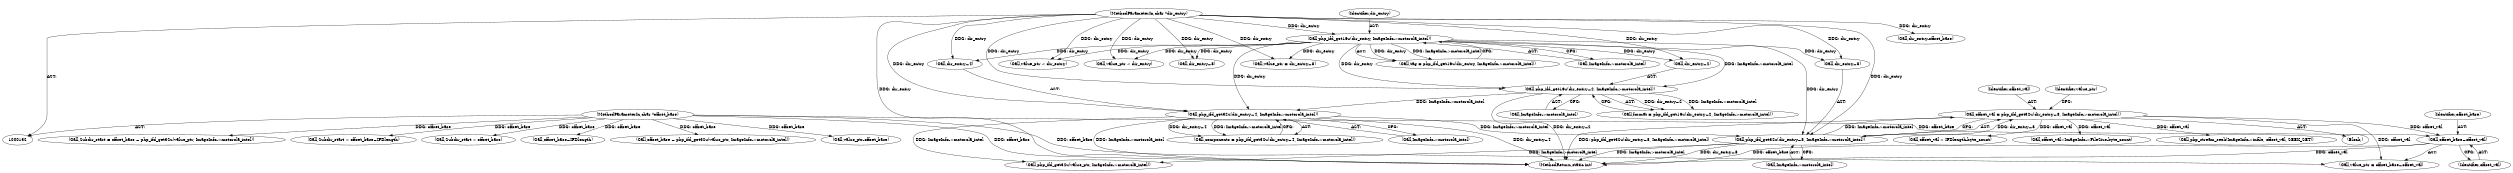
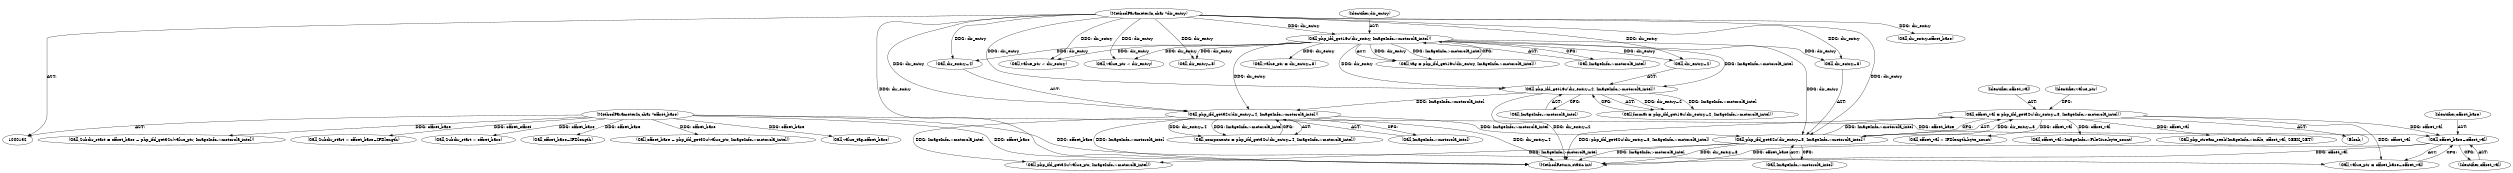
(1220, 36) -> none
(513, 127) -> (513, 127)
(861, 140) -> (861, 140)
none -> (2435, 156)
